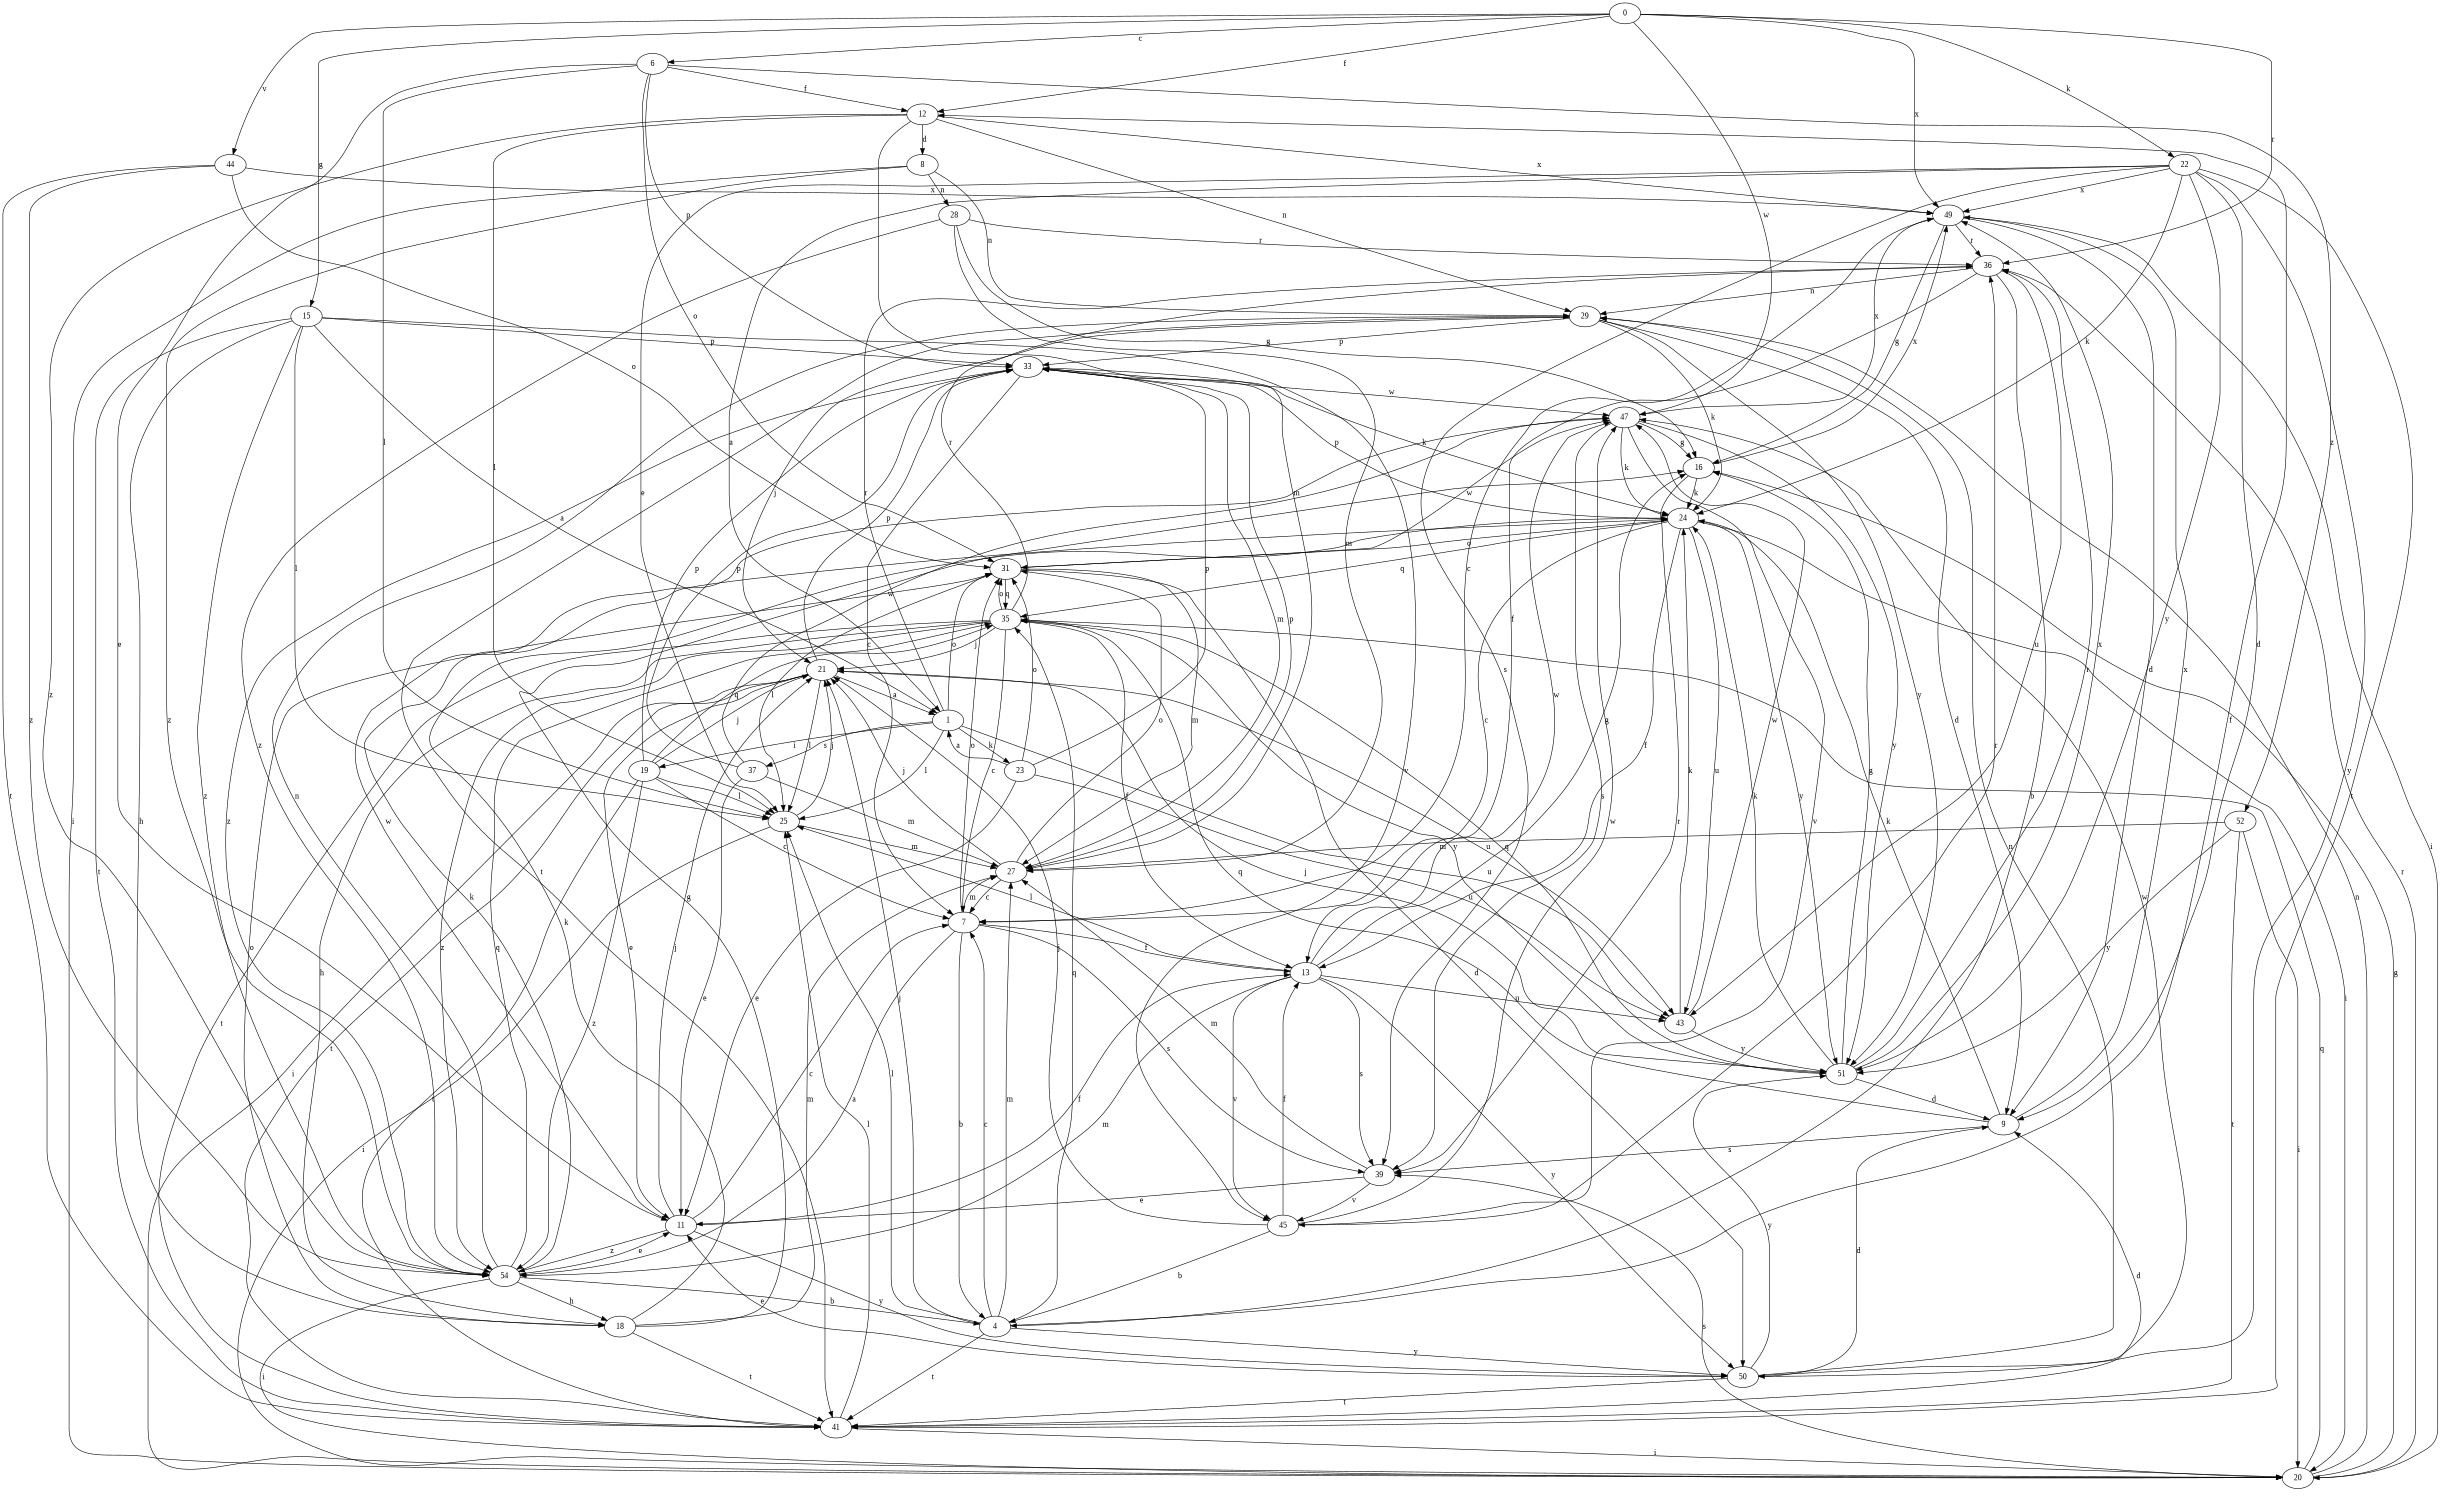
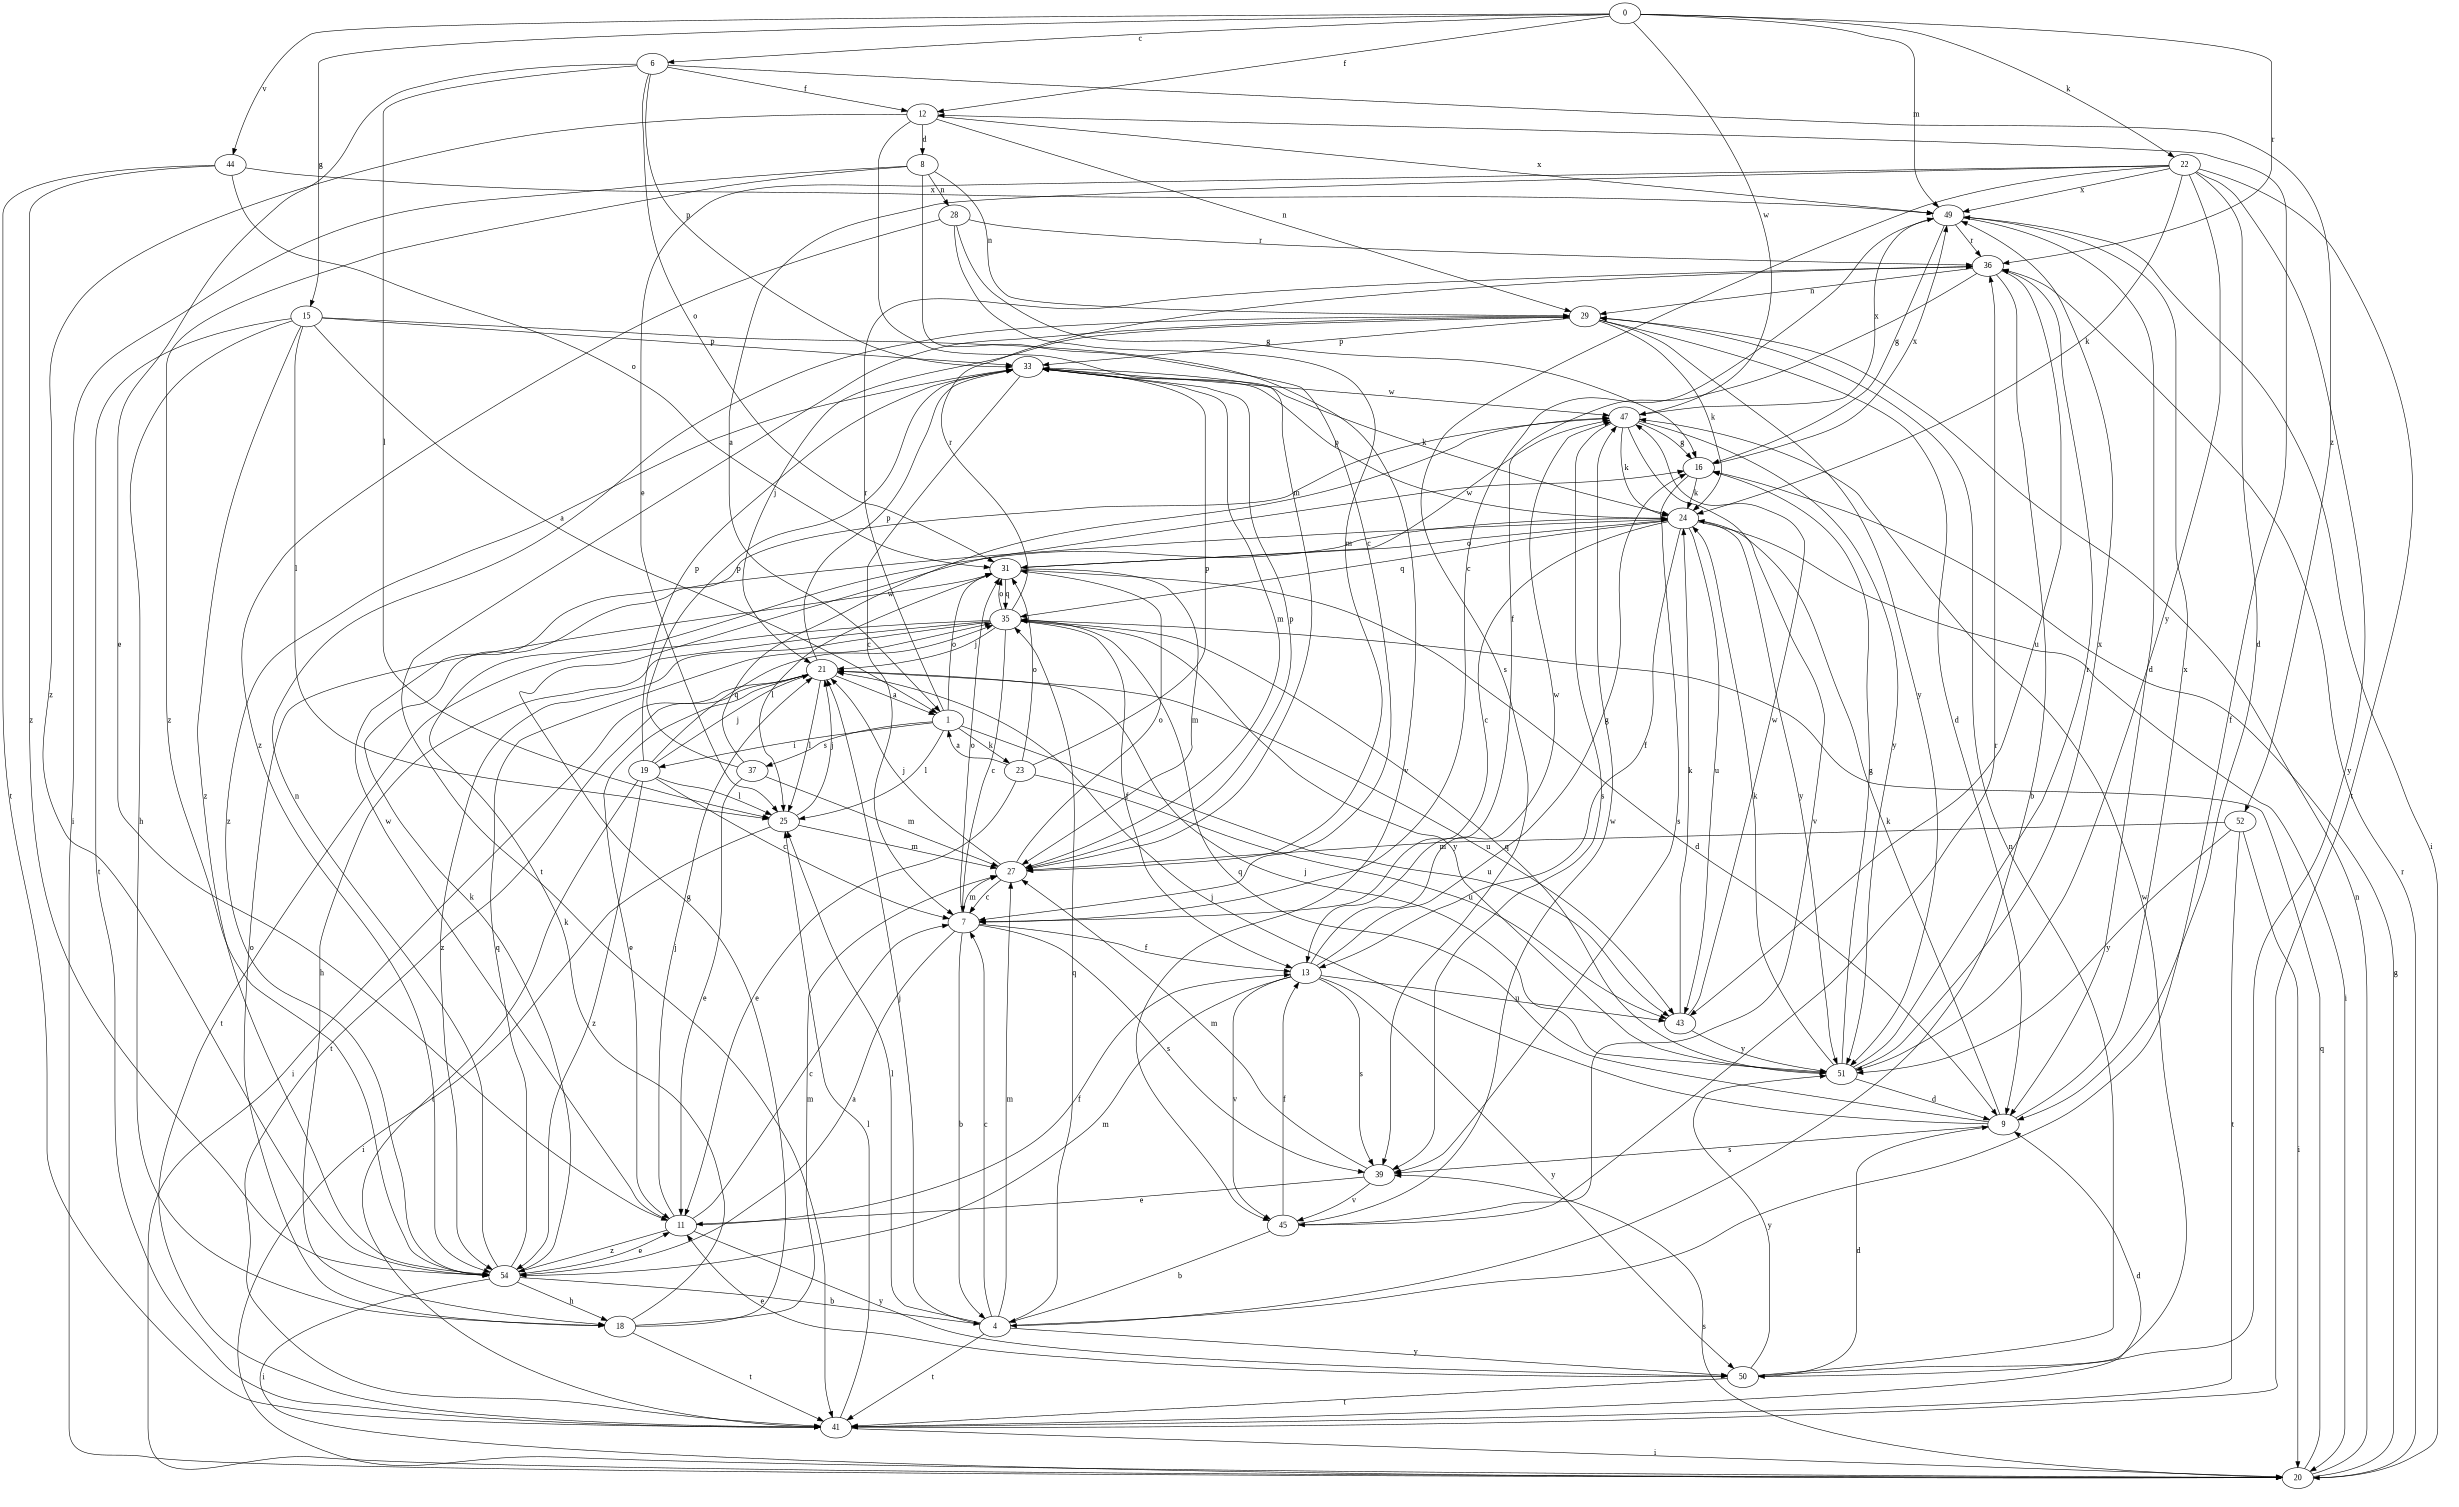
(1917, 114) -> (1917, 114)
(493, 359) -> none
none -> (1363, 526)
(1679, 821) -> (1679, 821)
(1394, 903) -> (1532, 724)
(1046, 907) -> none
(1056, 984) -> (1408, 996)
